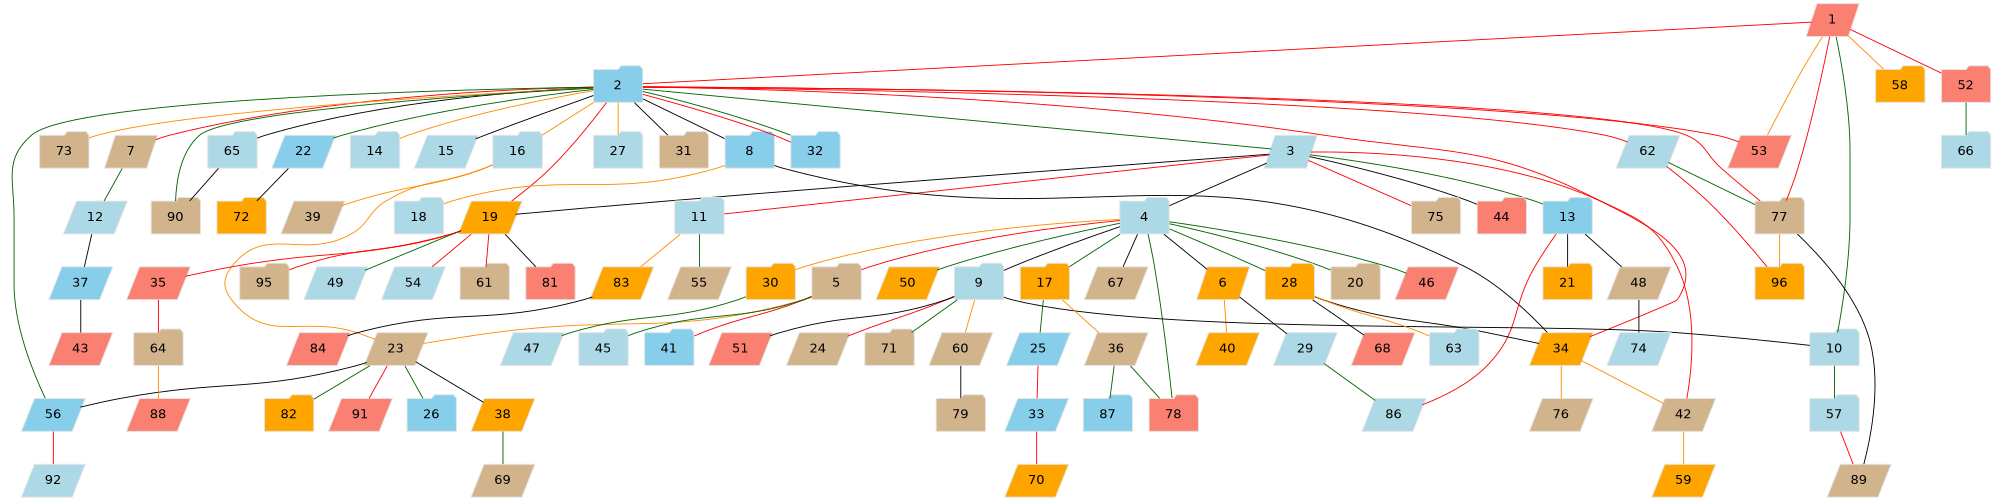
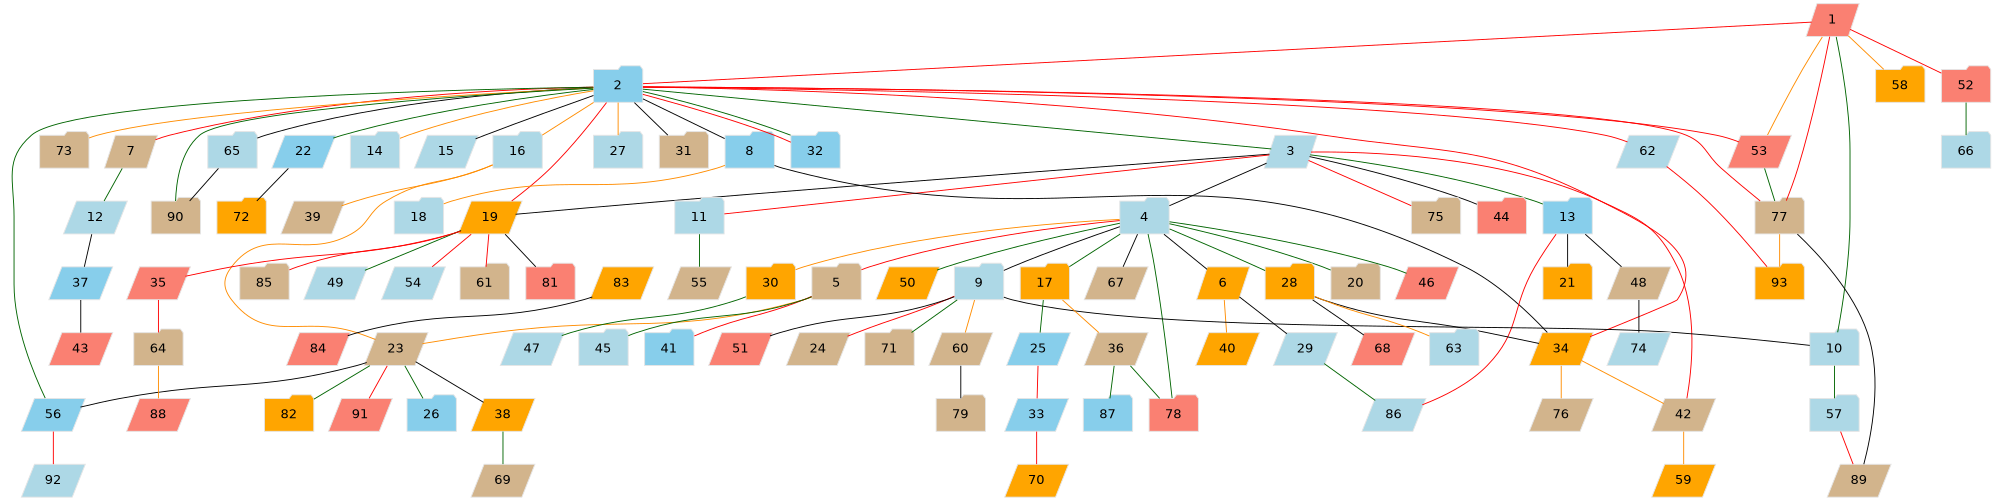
(1712, 184) -> (1770, 185)
(661, 250) -> none
(264, 283) -> (264, 283)
(1780, 283) -> (1780, 283)
